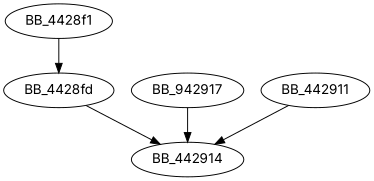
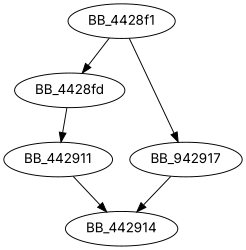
none -> (152, 86)
(119, 123) -> (65, 120)
